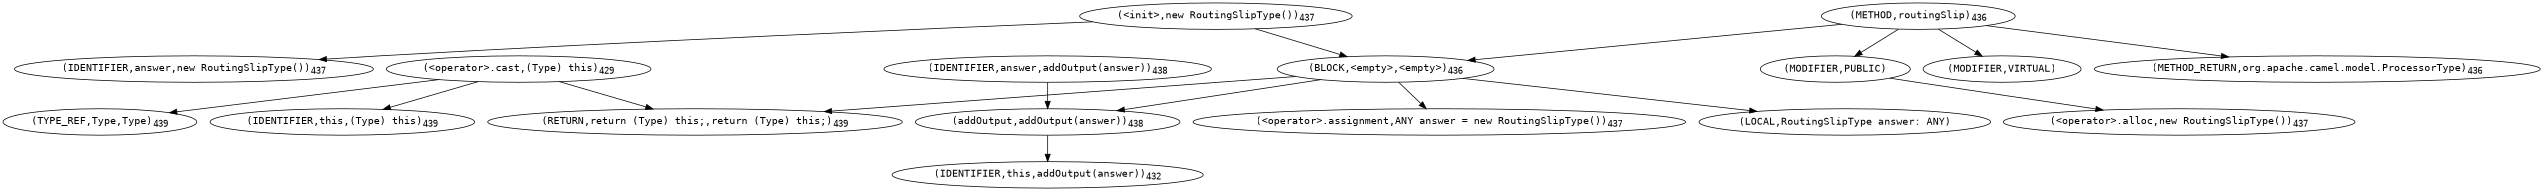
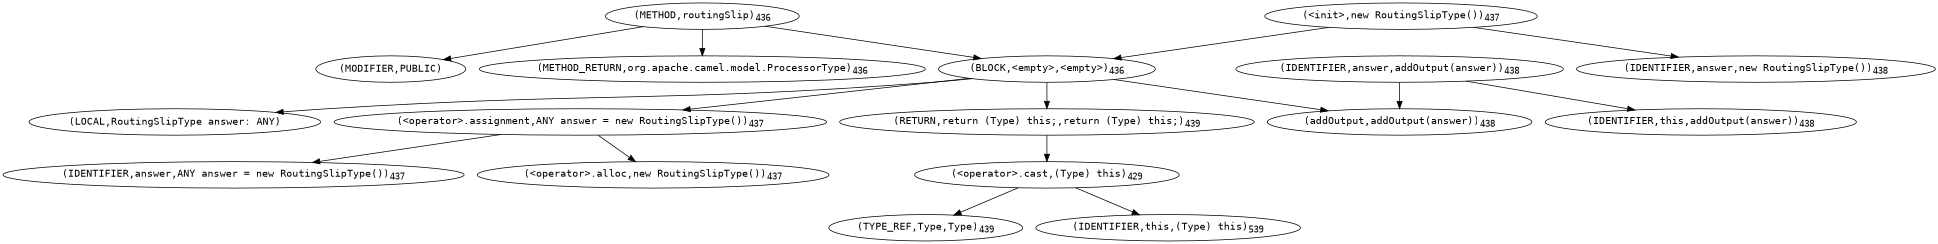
(318, 68) -> (1880, 68)
(2002, 69) -> none
(603, 94) -> (1047, 145)
(1993, 94) -> (614, 146)
(431, 121) -> (1256, 227)
(1048, 145) -> (1547, 95)
(1154, 174) -> (1807, 121)
none -> (234, 175)
